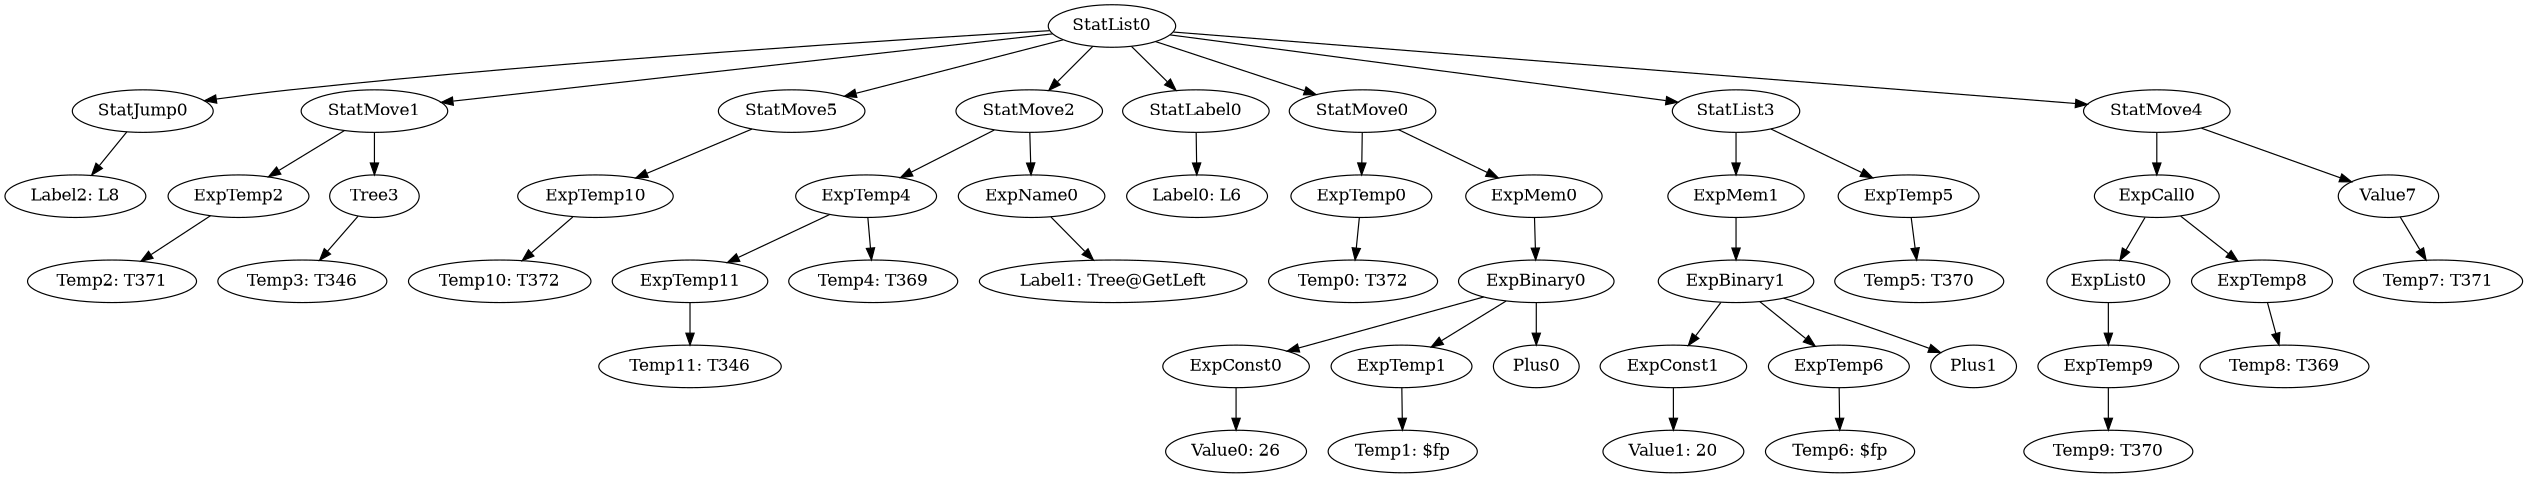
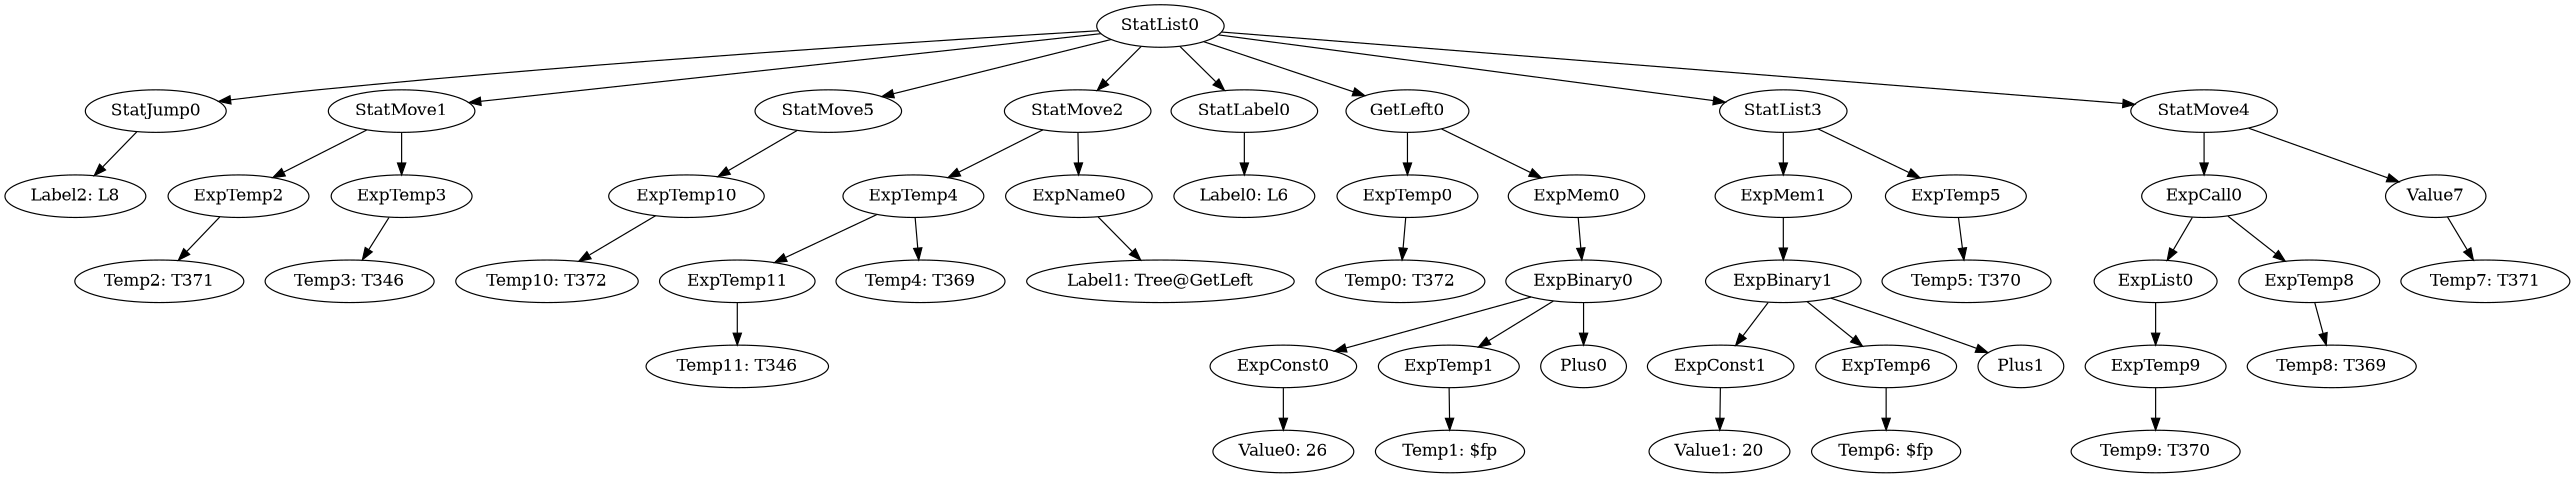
(1363, 111) -> (1407, 111)
(374, 196) -> (402, 196)
